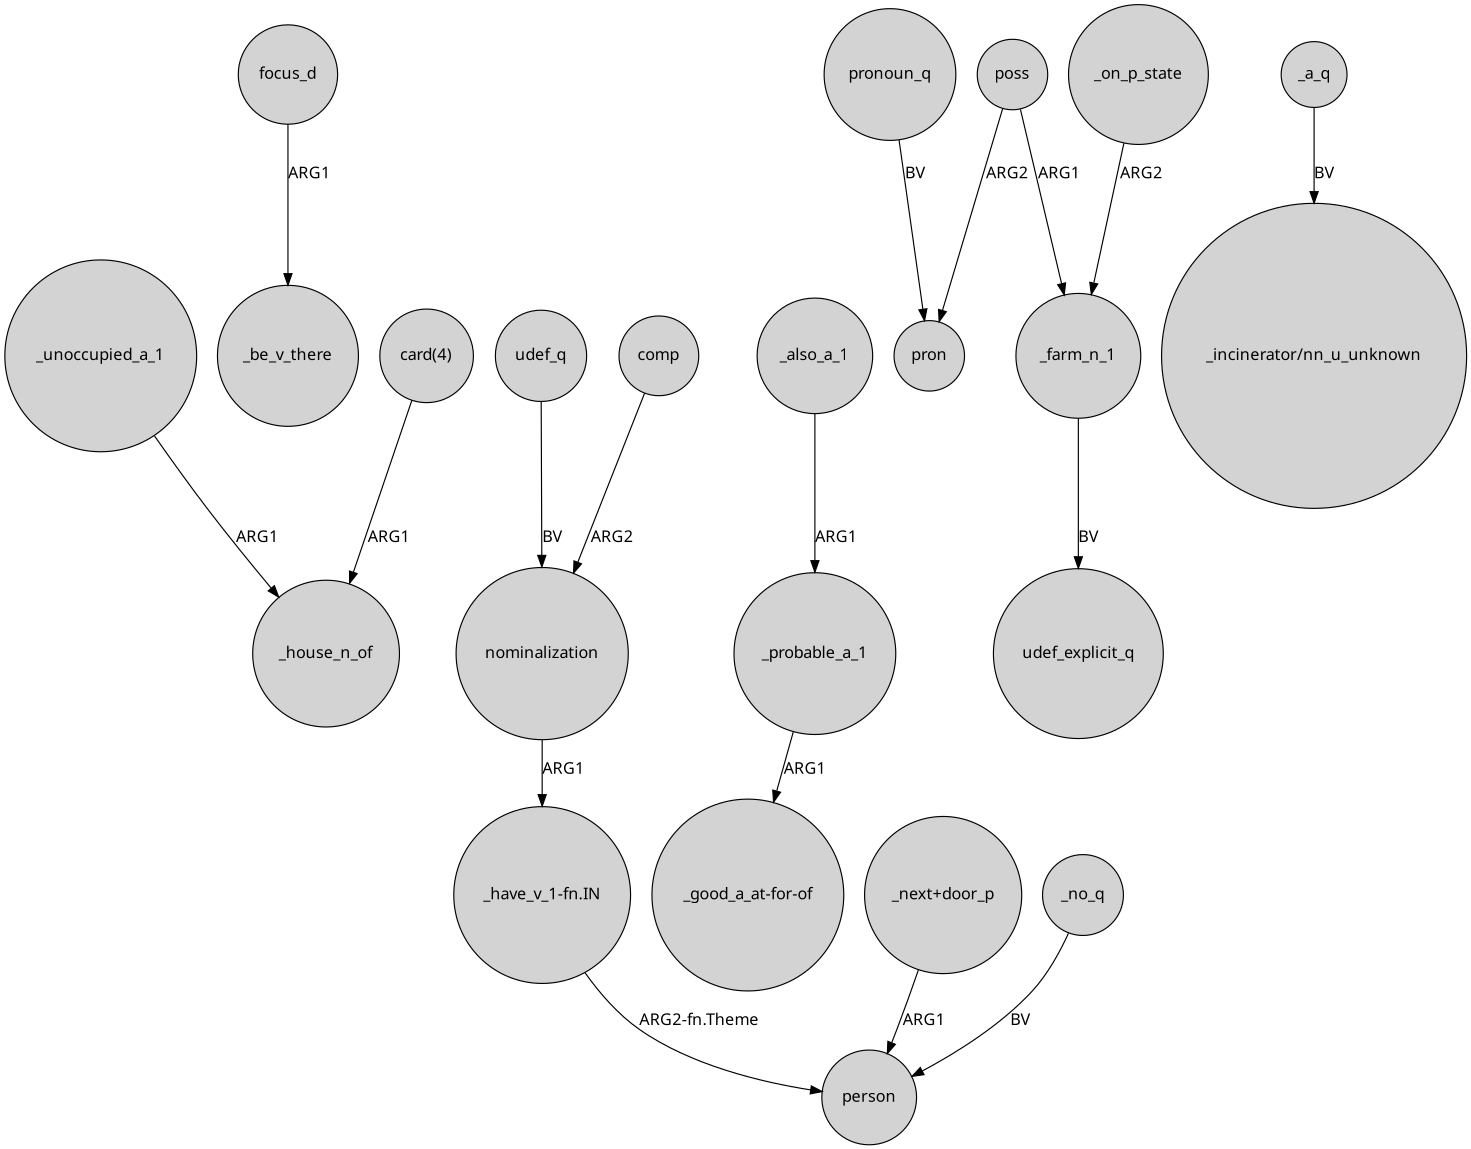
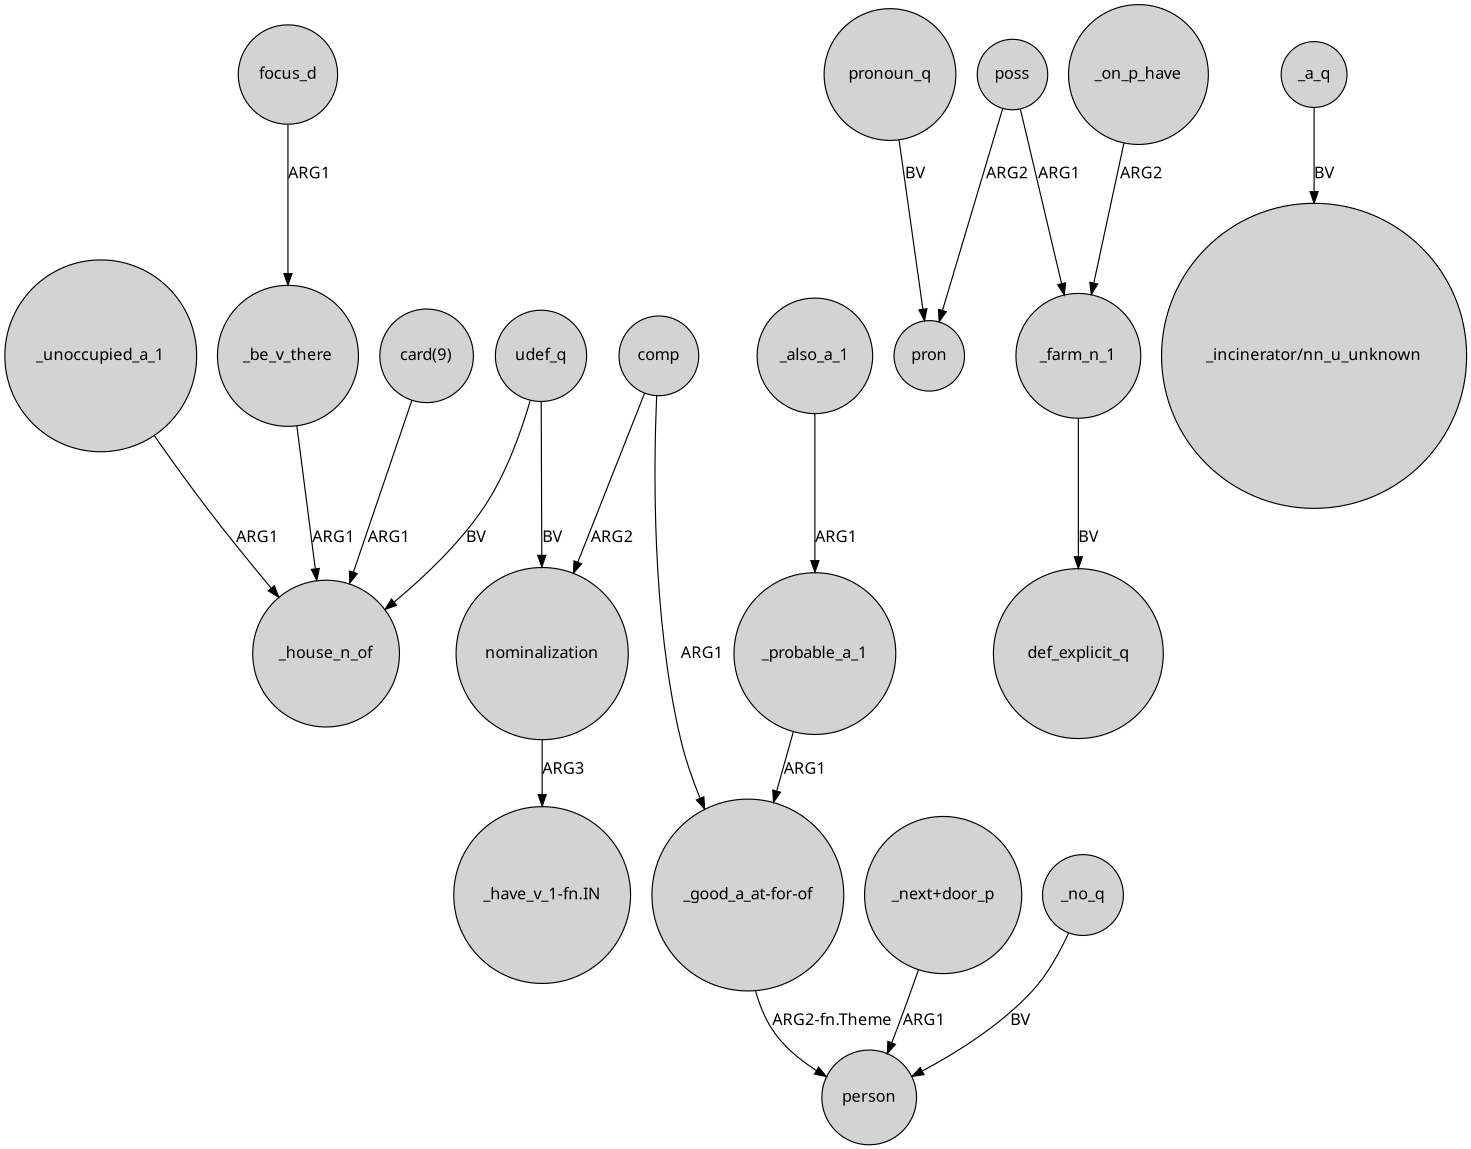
(1138, 75) -> (1138, 75)
(427, 356) -> (427, 356)
none -> (306, 497)
none -> (480, 513)
none -> (660, 599)
(1078, 654) -> (1078, 654)
(564, 769) -> (564, 769)
(685, 1055) -> (778, 1037)
